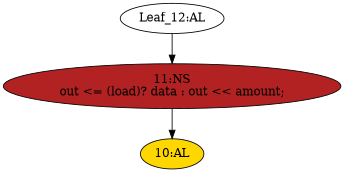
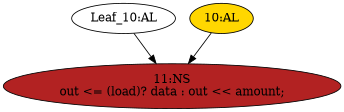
(172, 18) -> (124, 18)
(172, 120) -> (202, 45)
